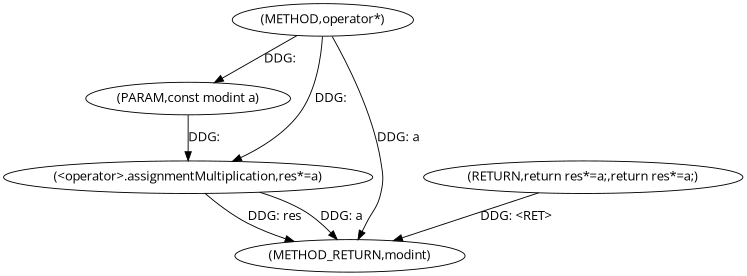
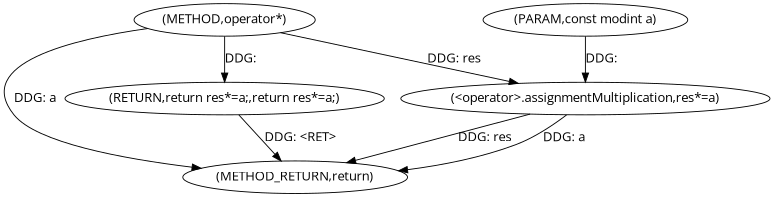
(260, 57) -> (225, 55)
(333, 99) -> (454, 59)
(350, 256) -> (295, 177)
